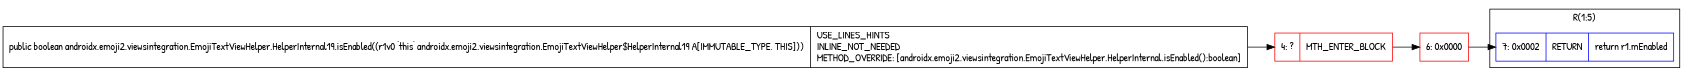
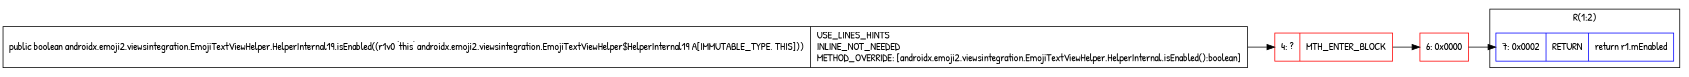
(1585, 18) -> (1585, 18)
